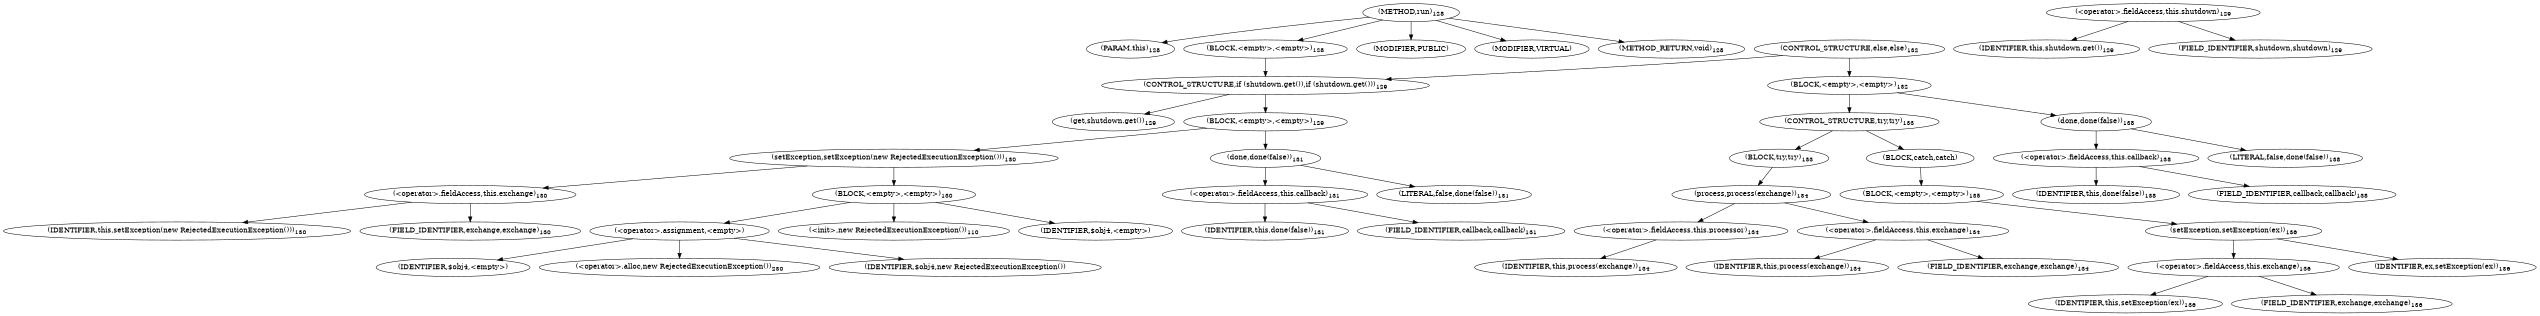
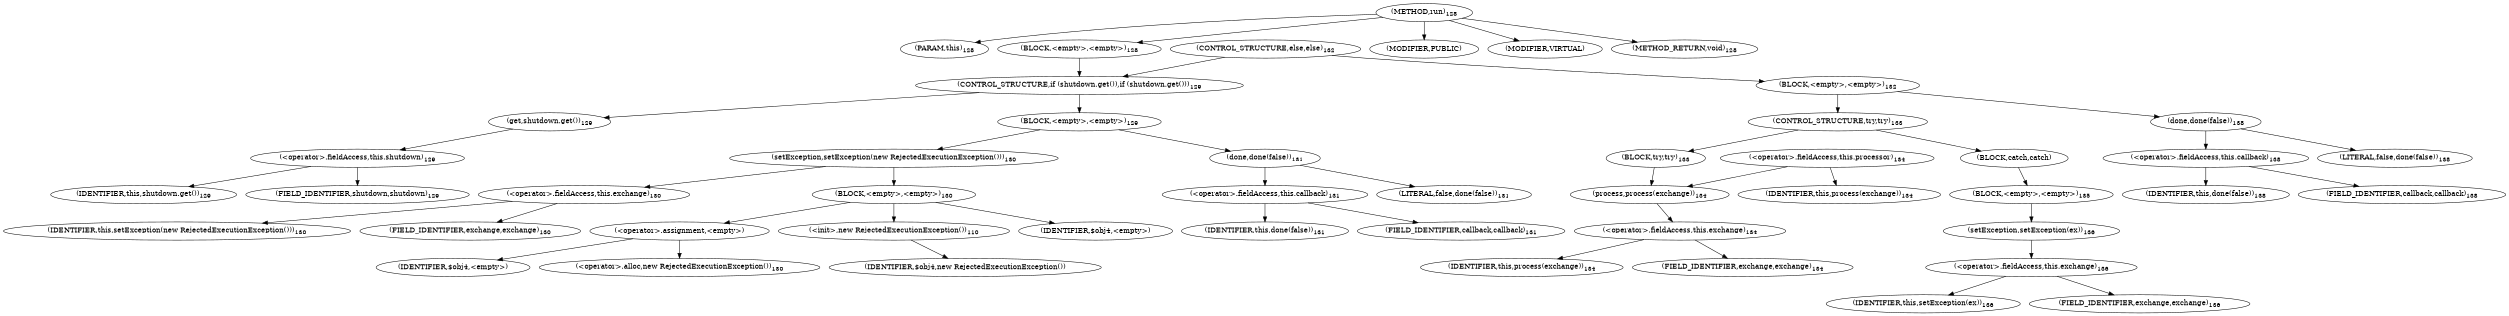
none -> (459, 139)
(1719, 212) -> (1740, 176)
(816, 248) -> (927, 248)
(778, 267) -> (778, 267)
(2442, 267) -> none
